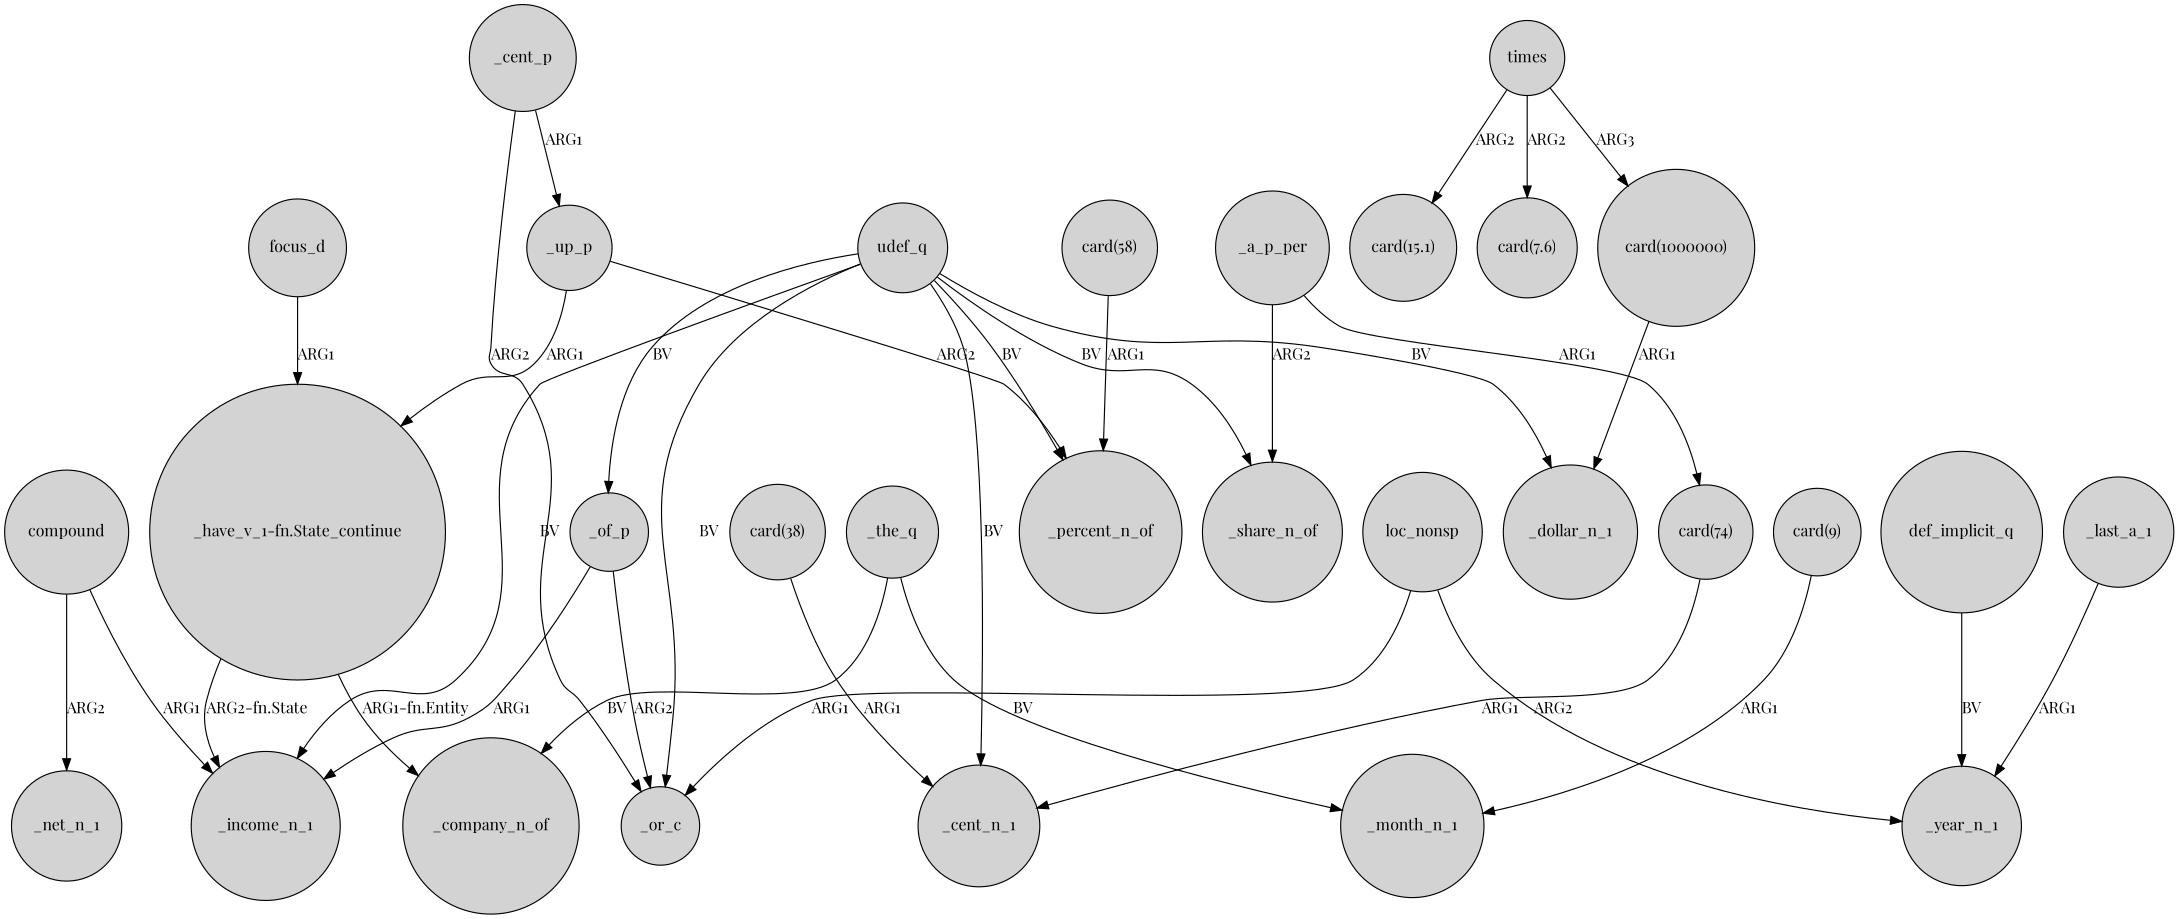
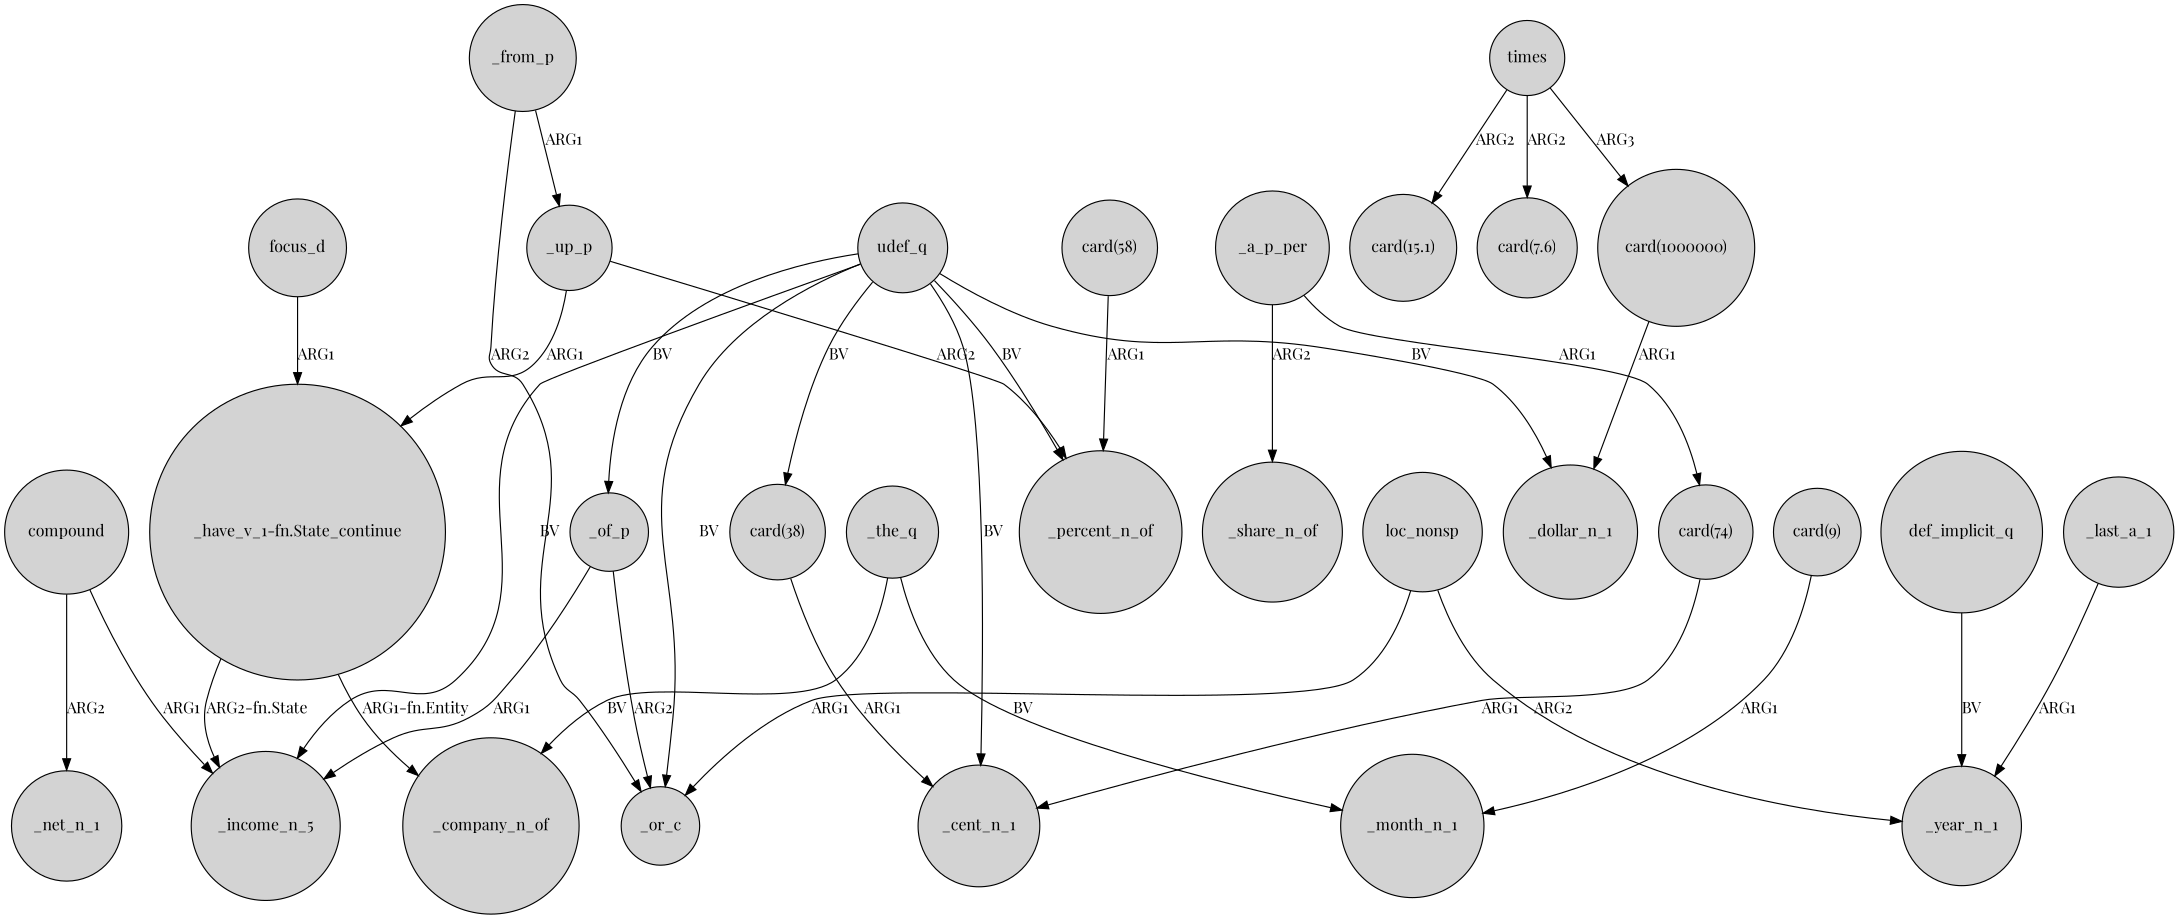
(523, 58) -> (523, 58)
(1098, 369) -> (818, 372)
(266, 826) -> (266, 826)
